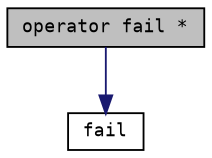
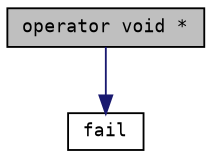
(106, 28) -> (106, 28)
